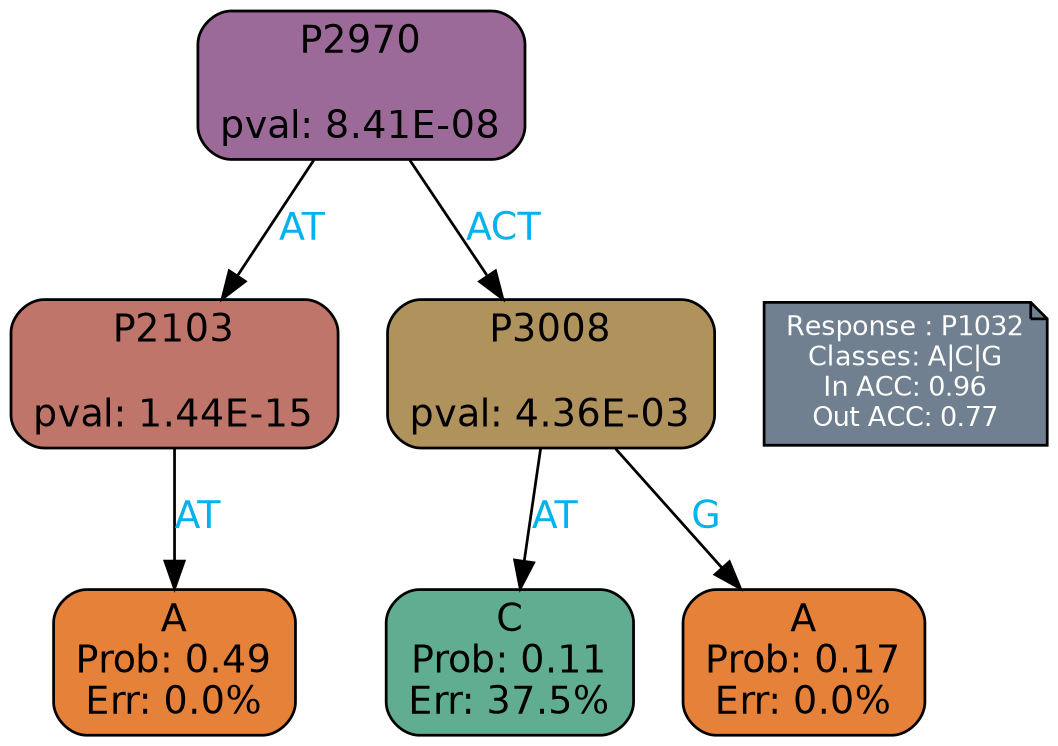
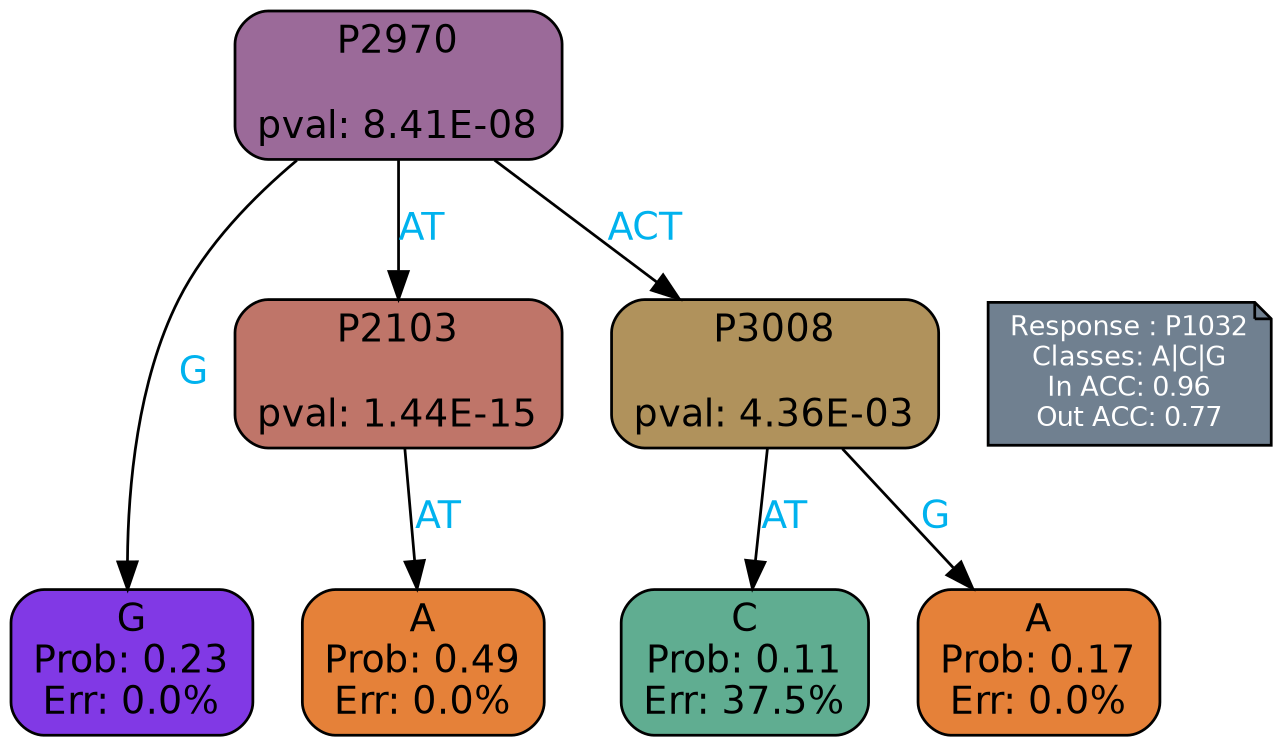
none -> (132, 662)
